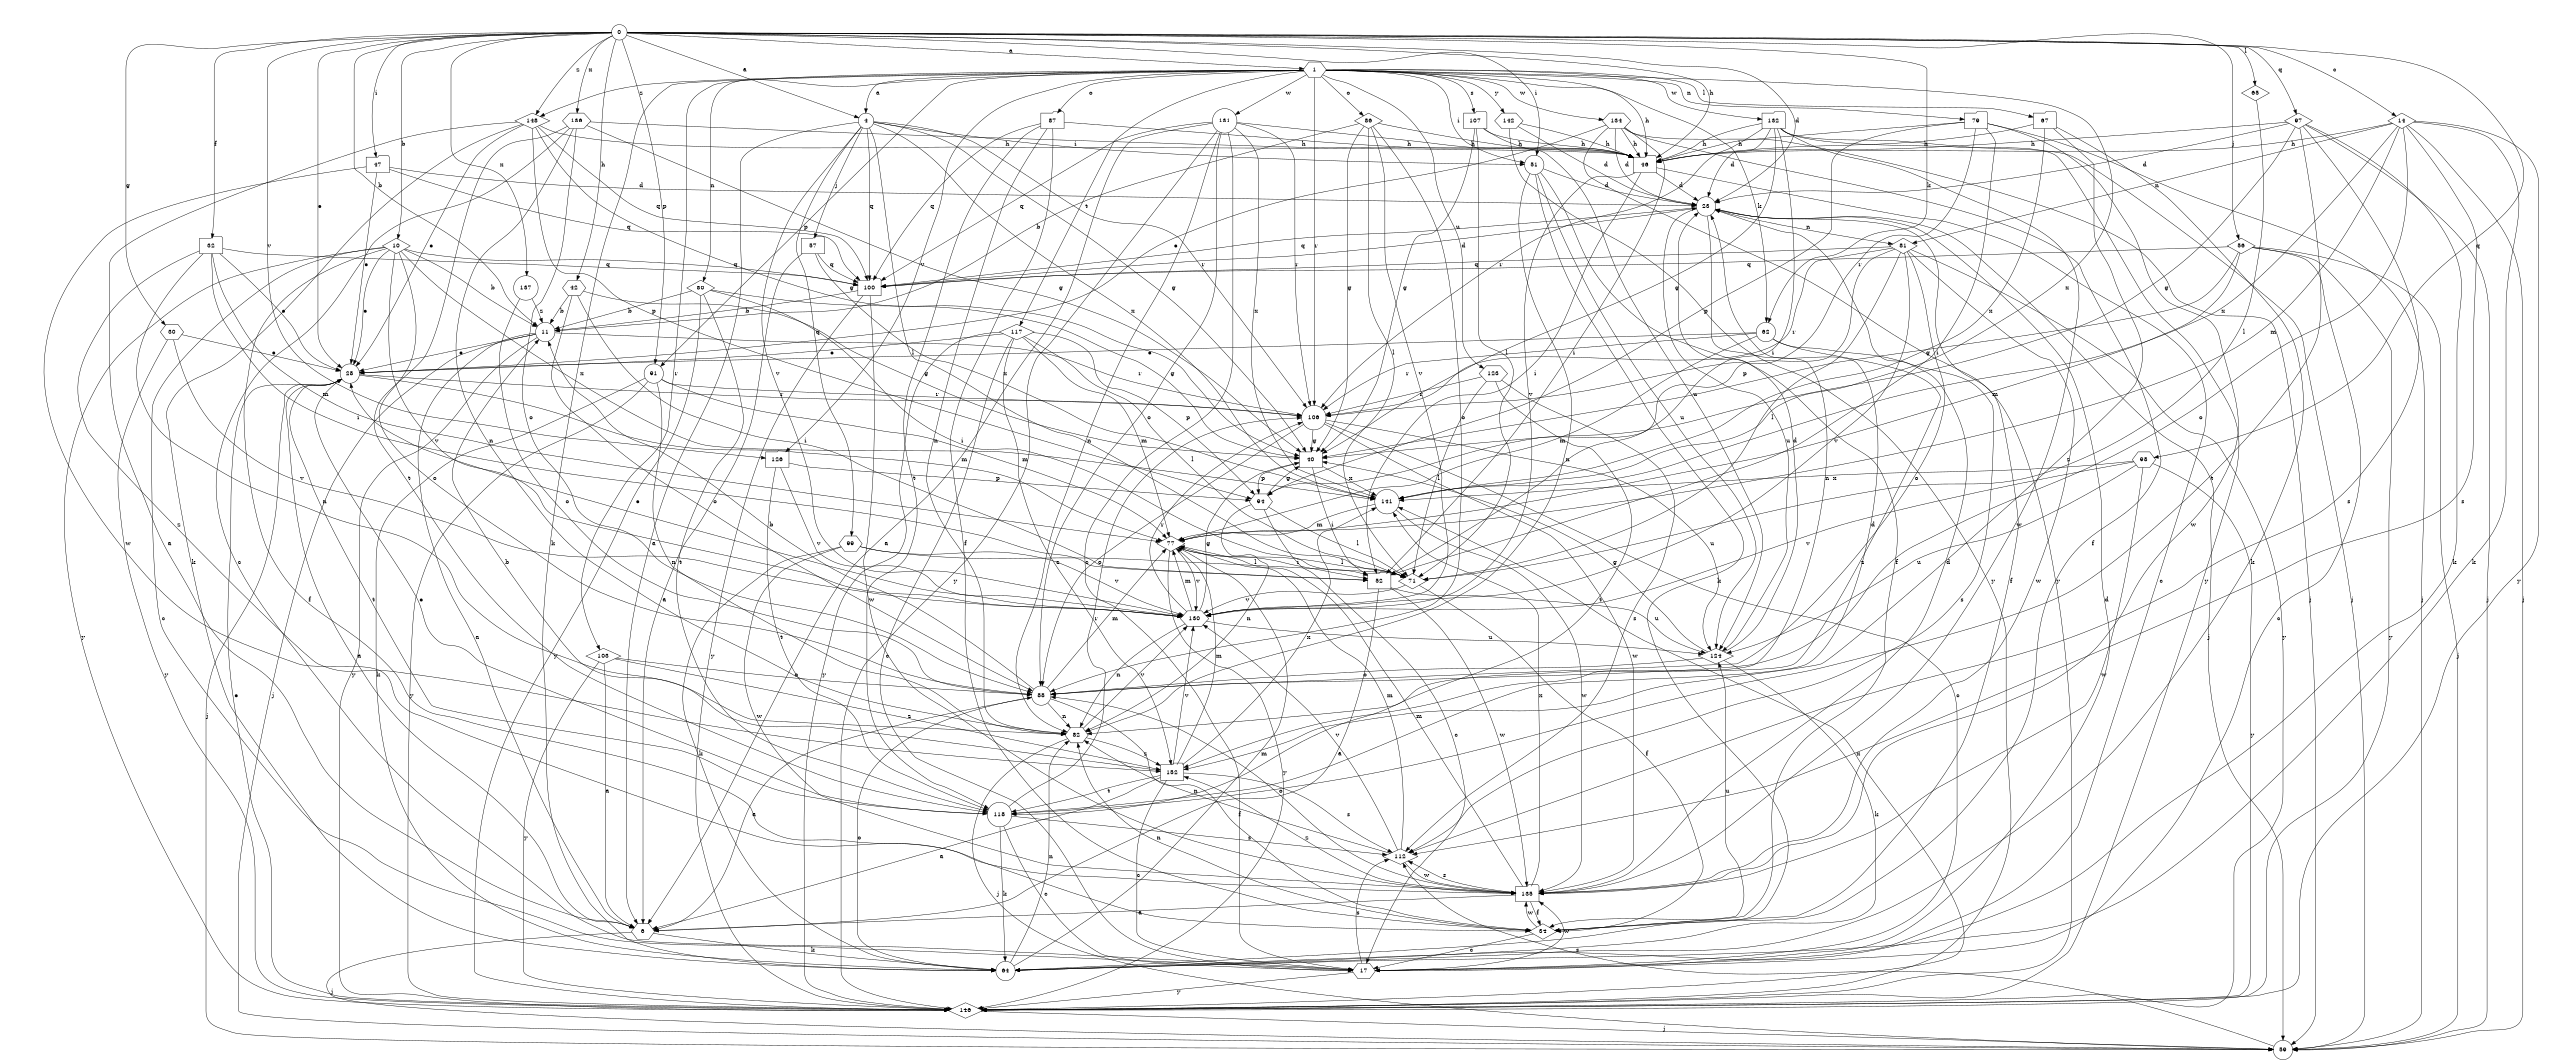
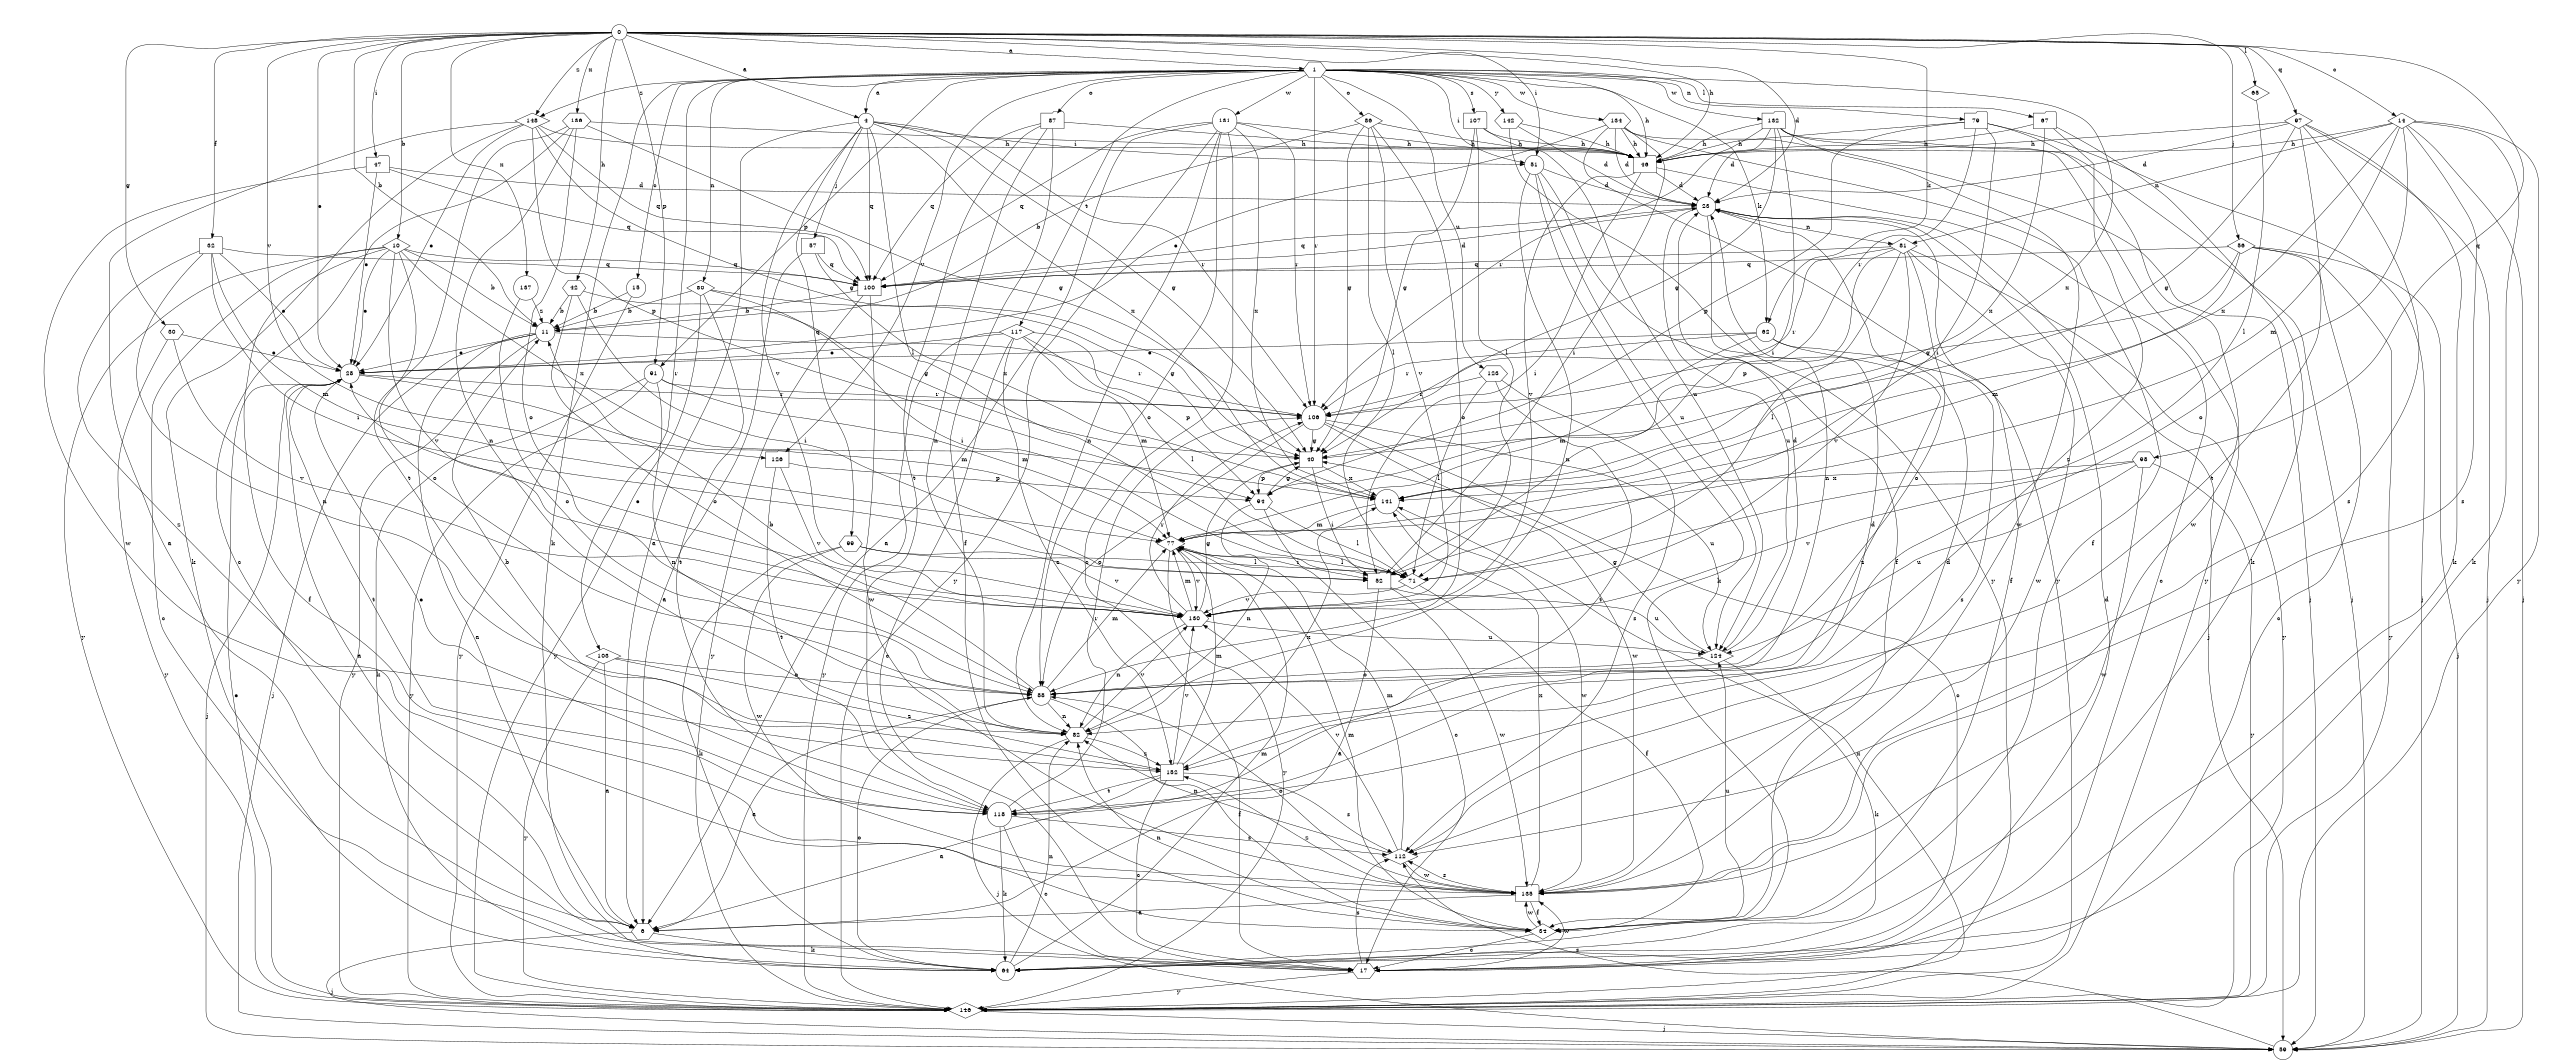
none -> (636, 288)
(1386, 674) -> (1348, 742)
